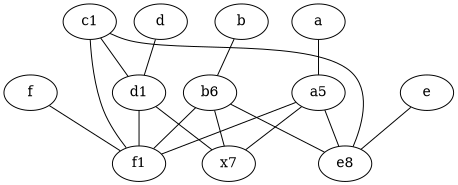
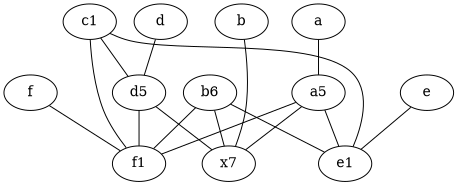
(226, 57) -> (247, 94)
(139, 93) -> (139, 93)
(345, 164) -> (345, 164)
